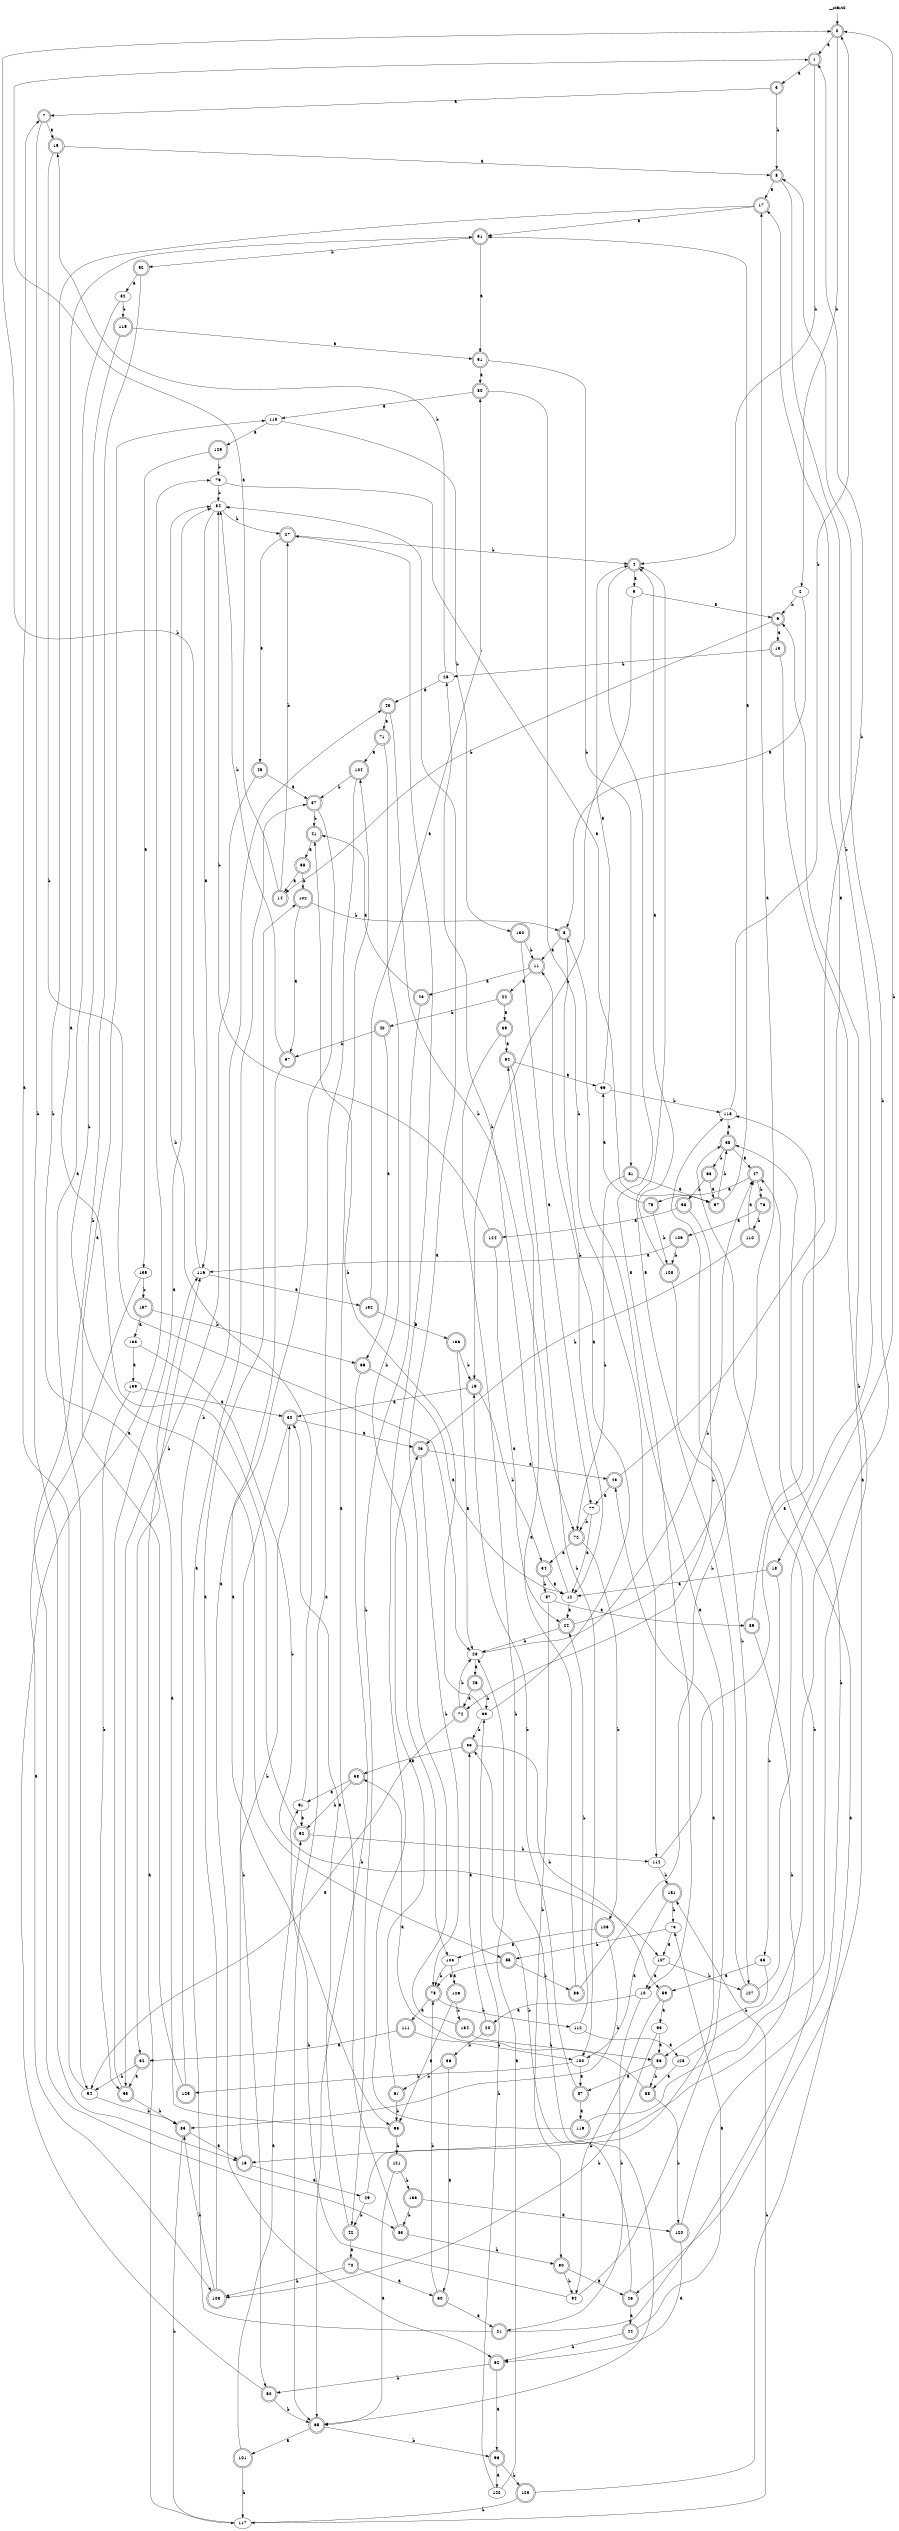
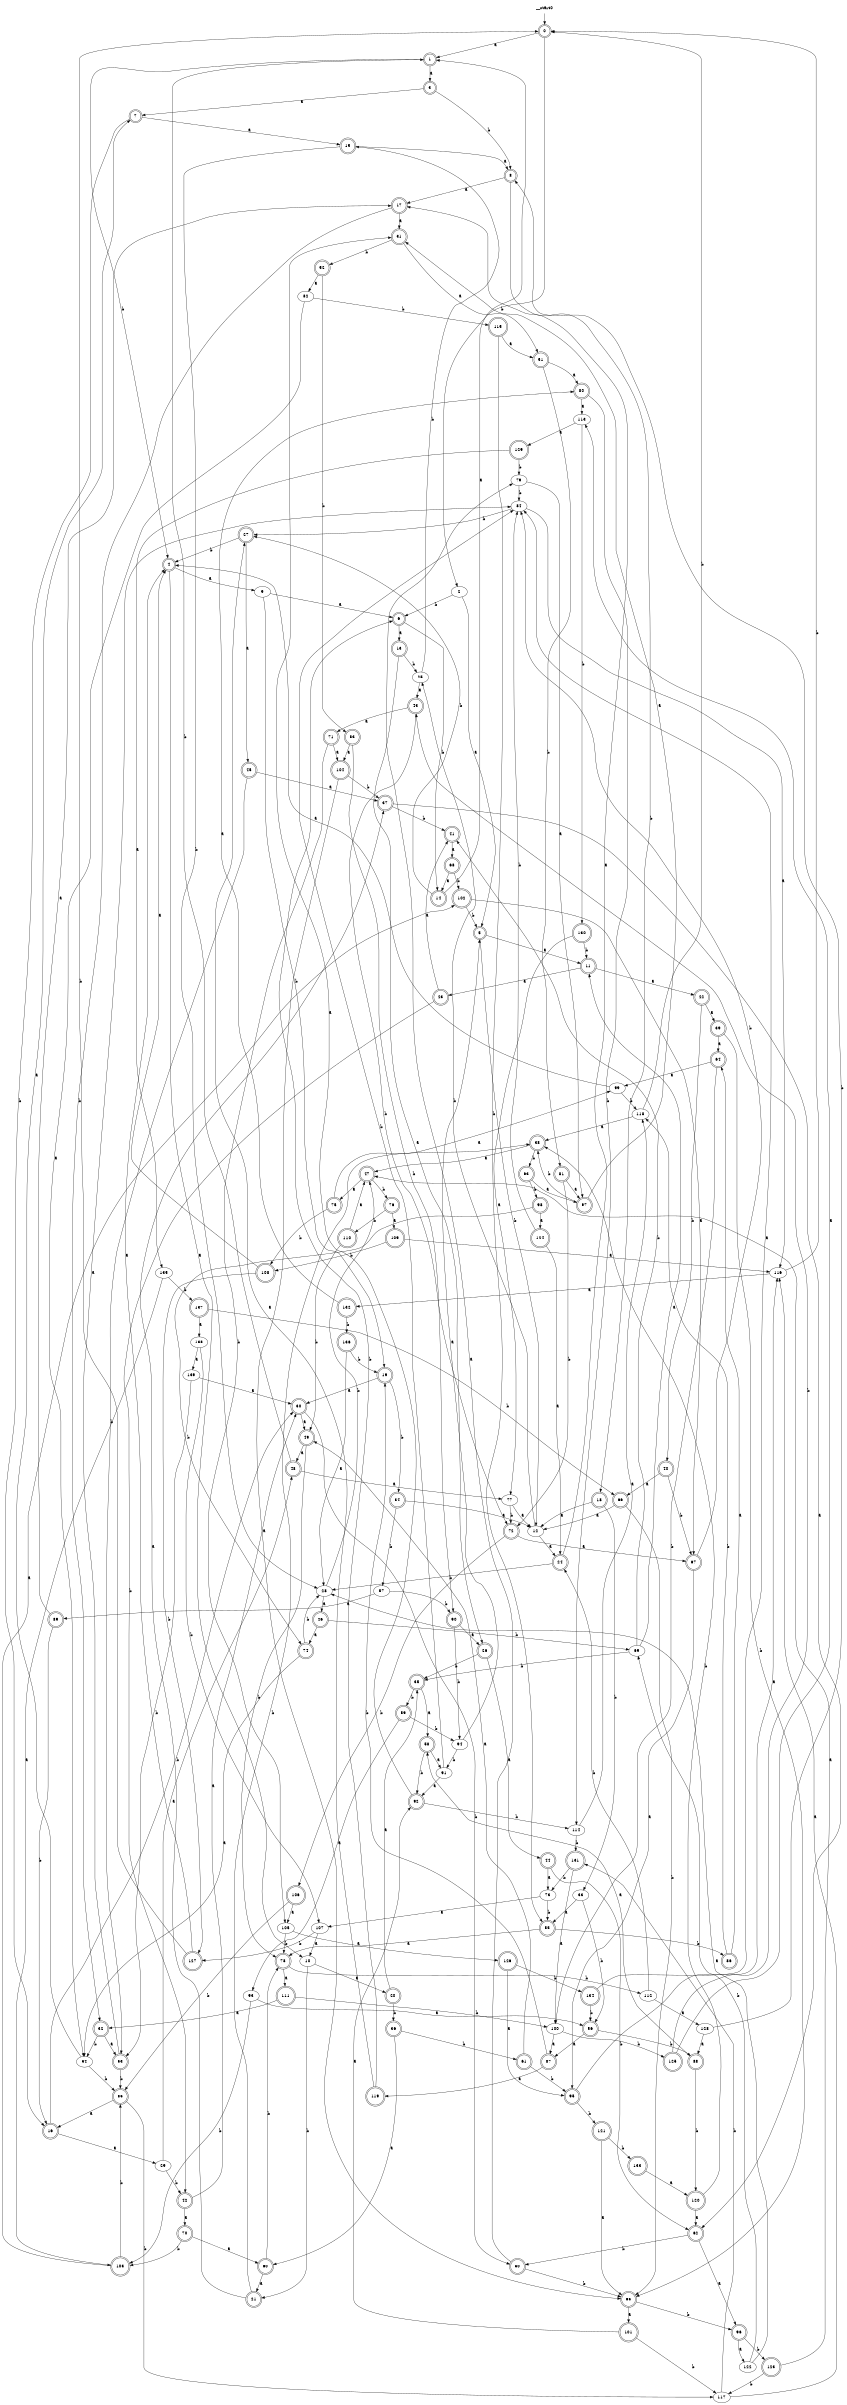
(561, 1552) -> (600, 1551)
(716, 1977) -> (568, 1908)
(407, 2215) -> none
